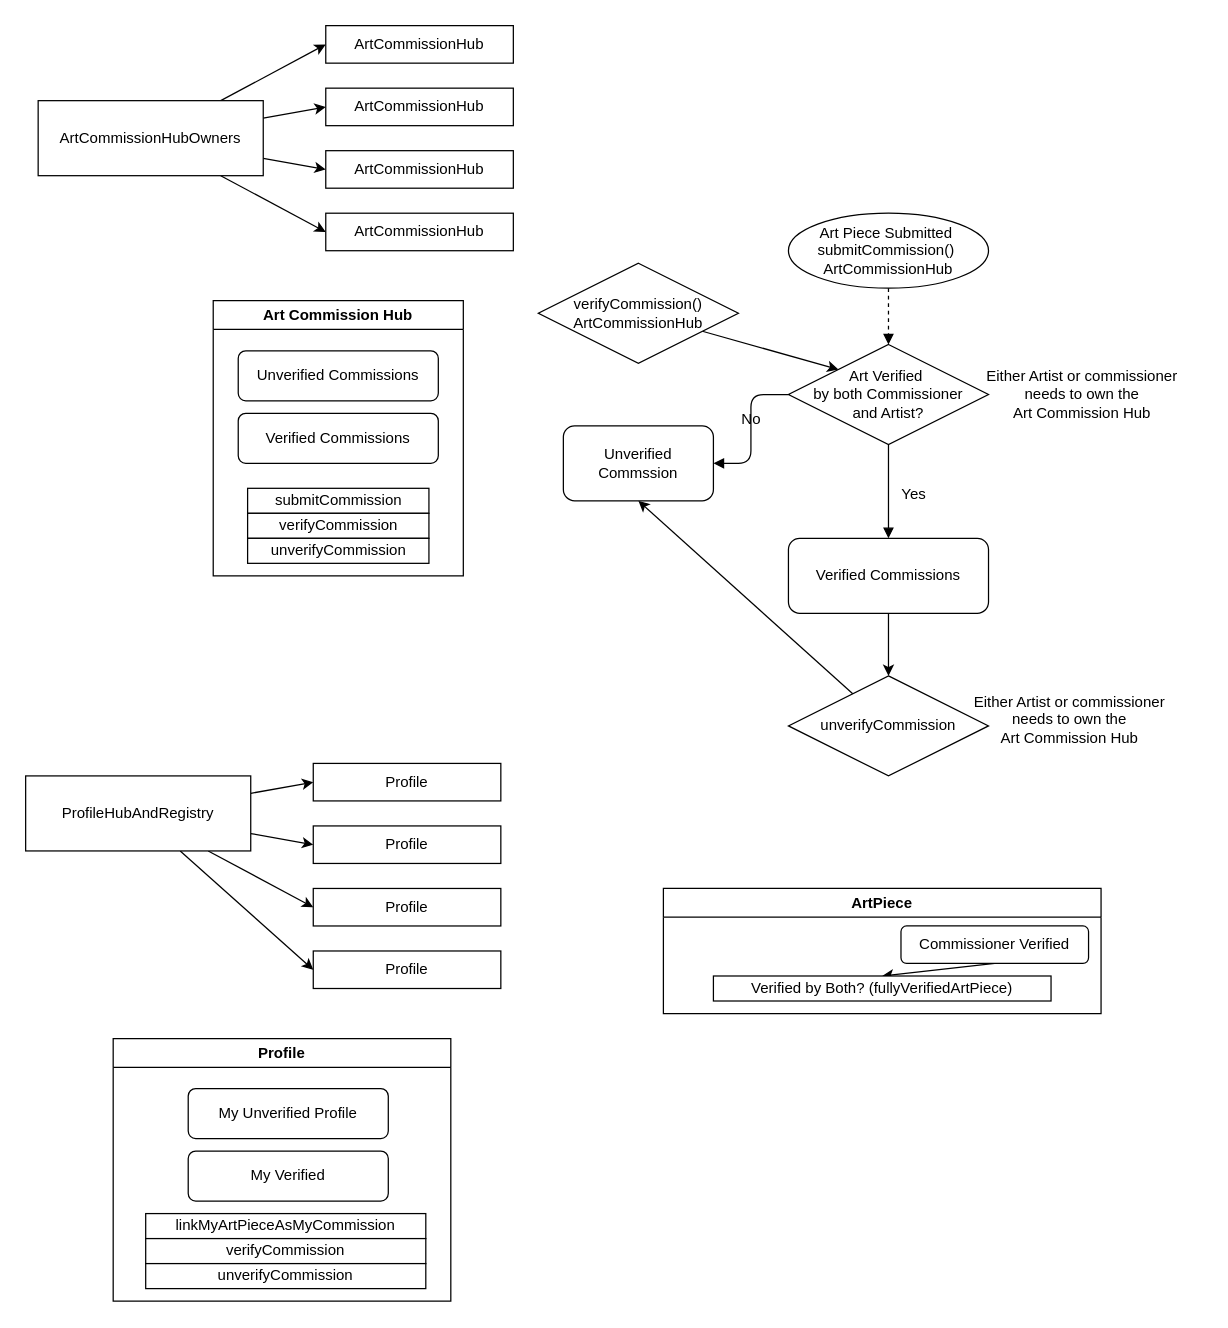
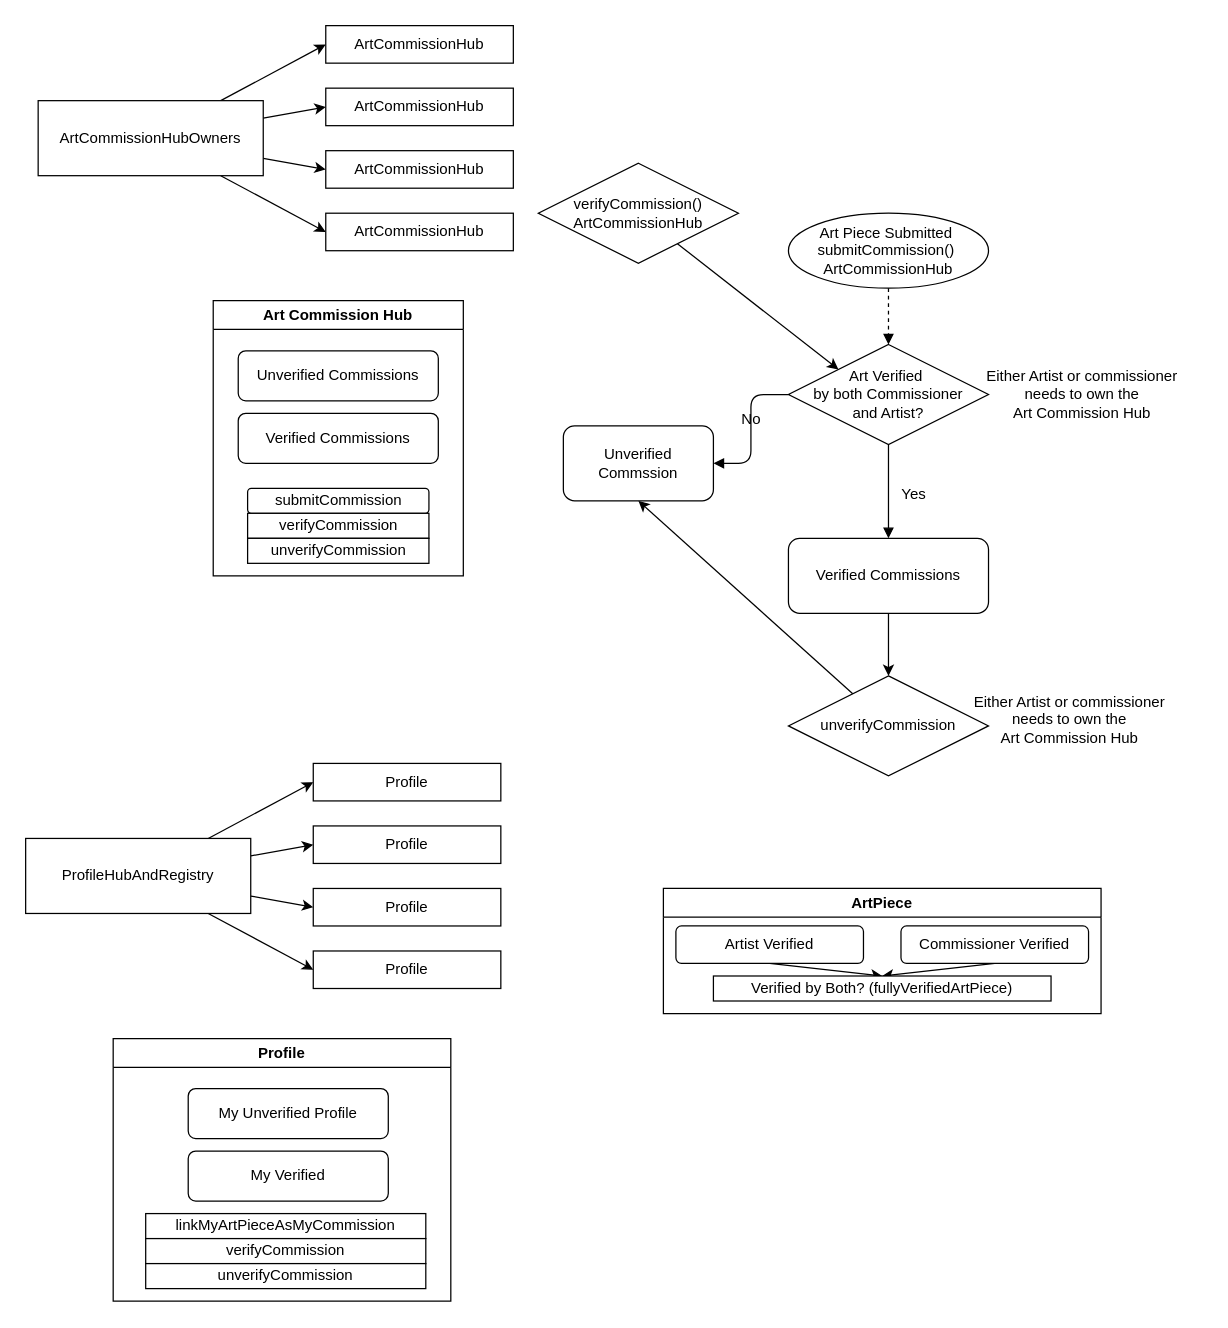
(638, 313) -> (638, 213)
(338, 501) -> (338, 501)
(138, 813) -> (138, 876)
none -> (769, 944)
none -> (821, 969)
